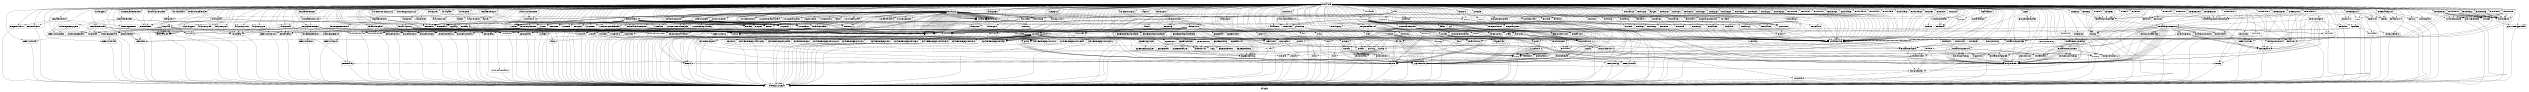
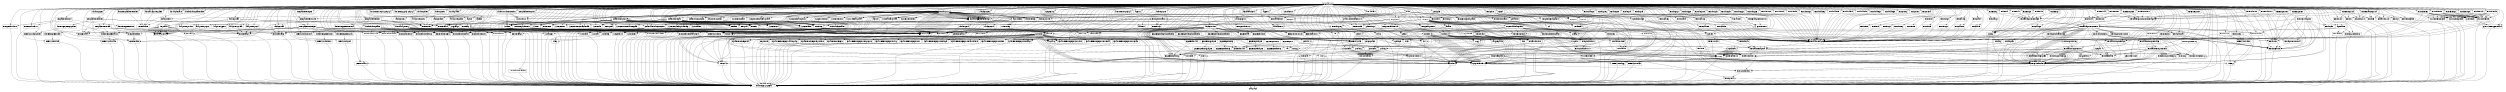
(1164, 49) -> none
